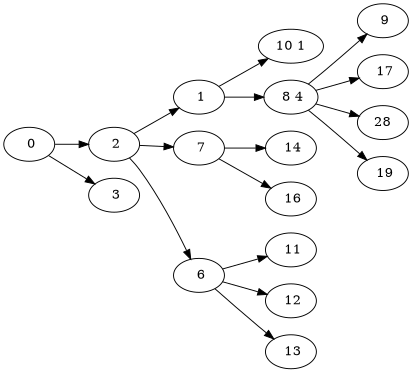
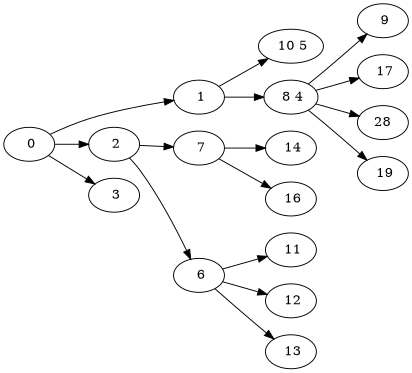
(291, 46) -> (291, 46)
(152, 123) -> (106, 114)
